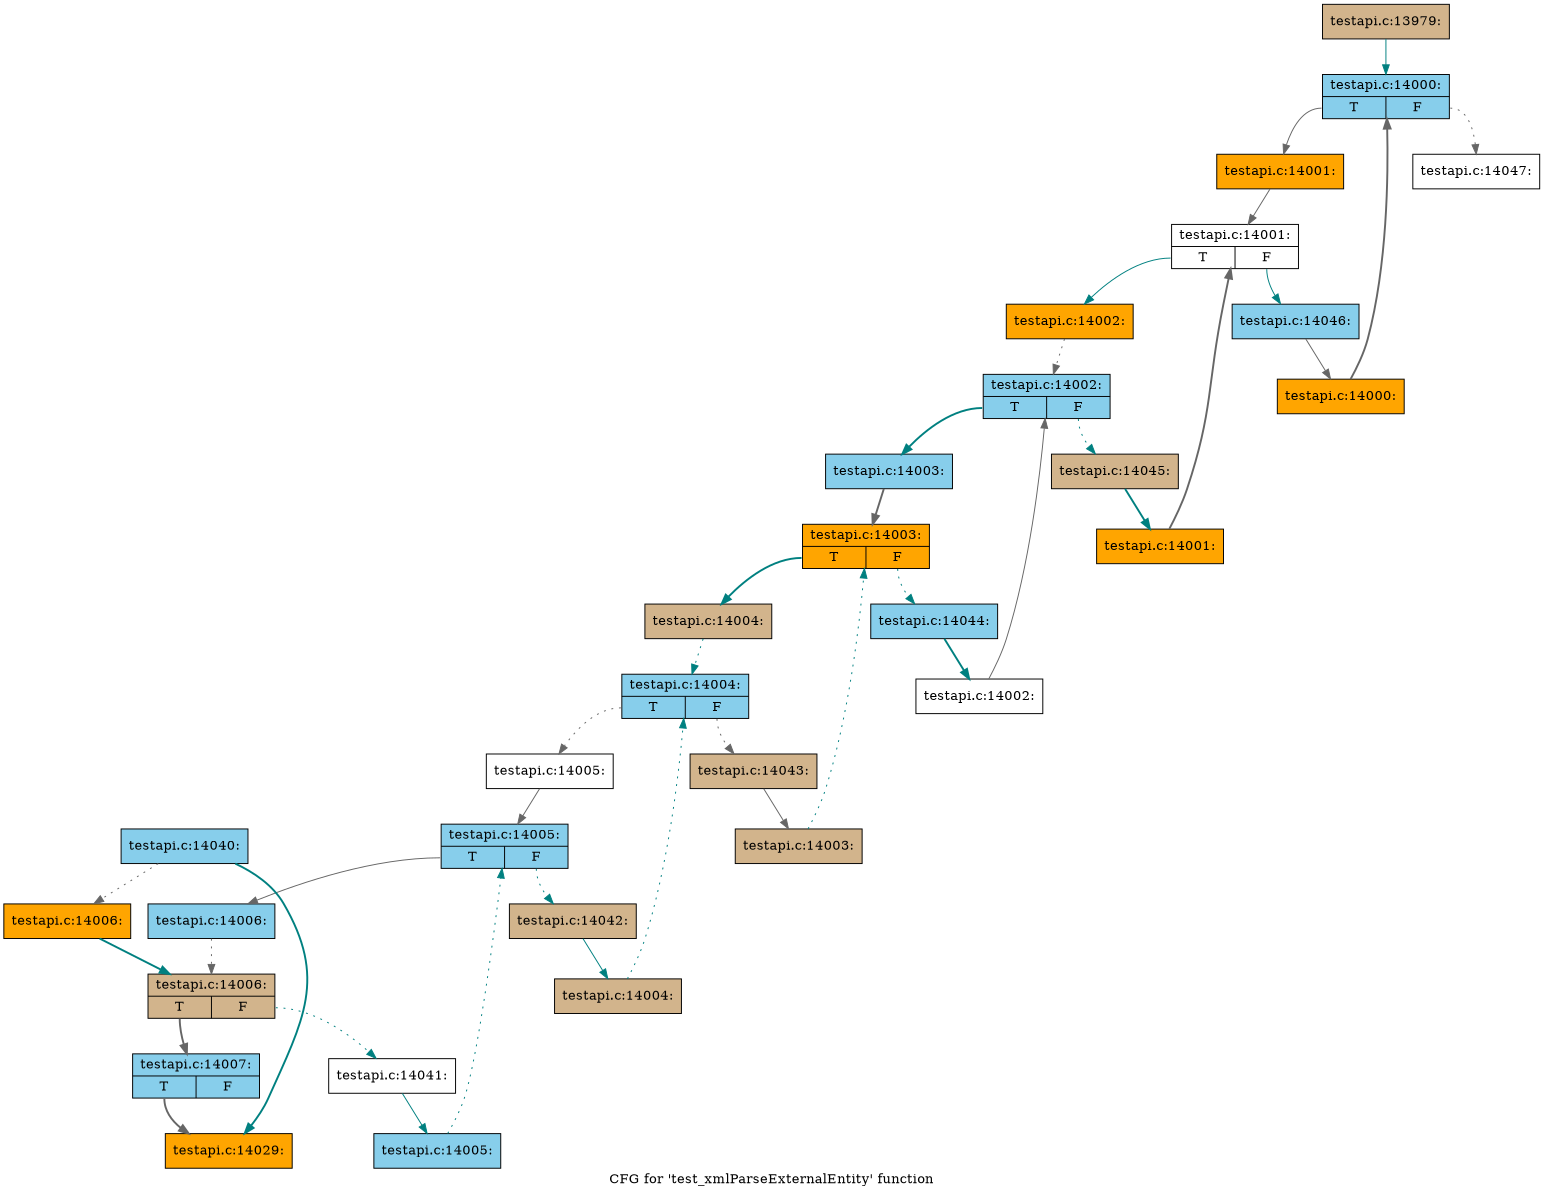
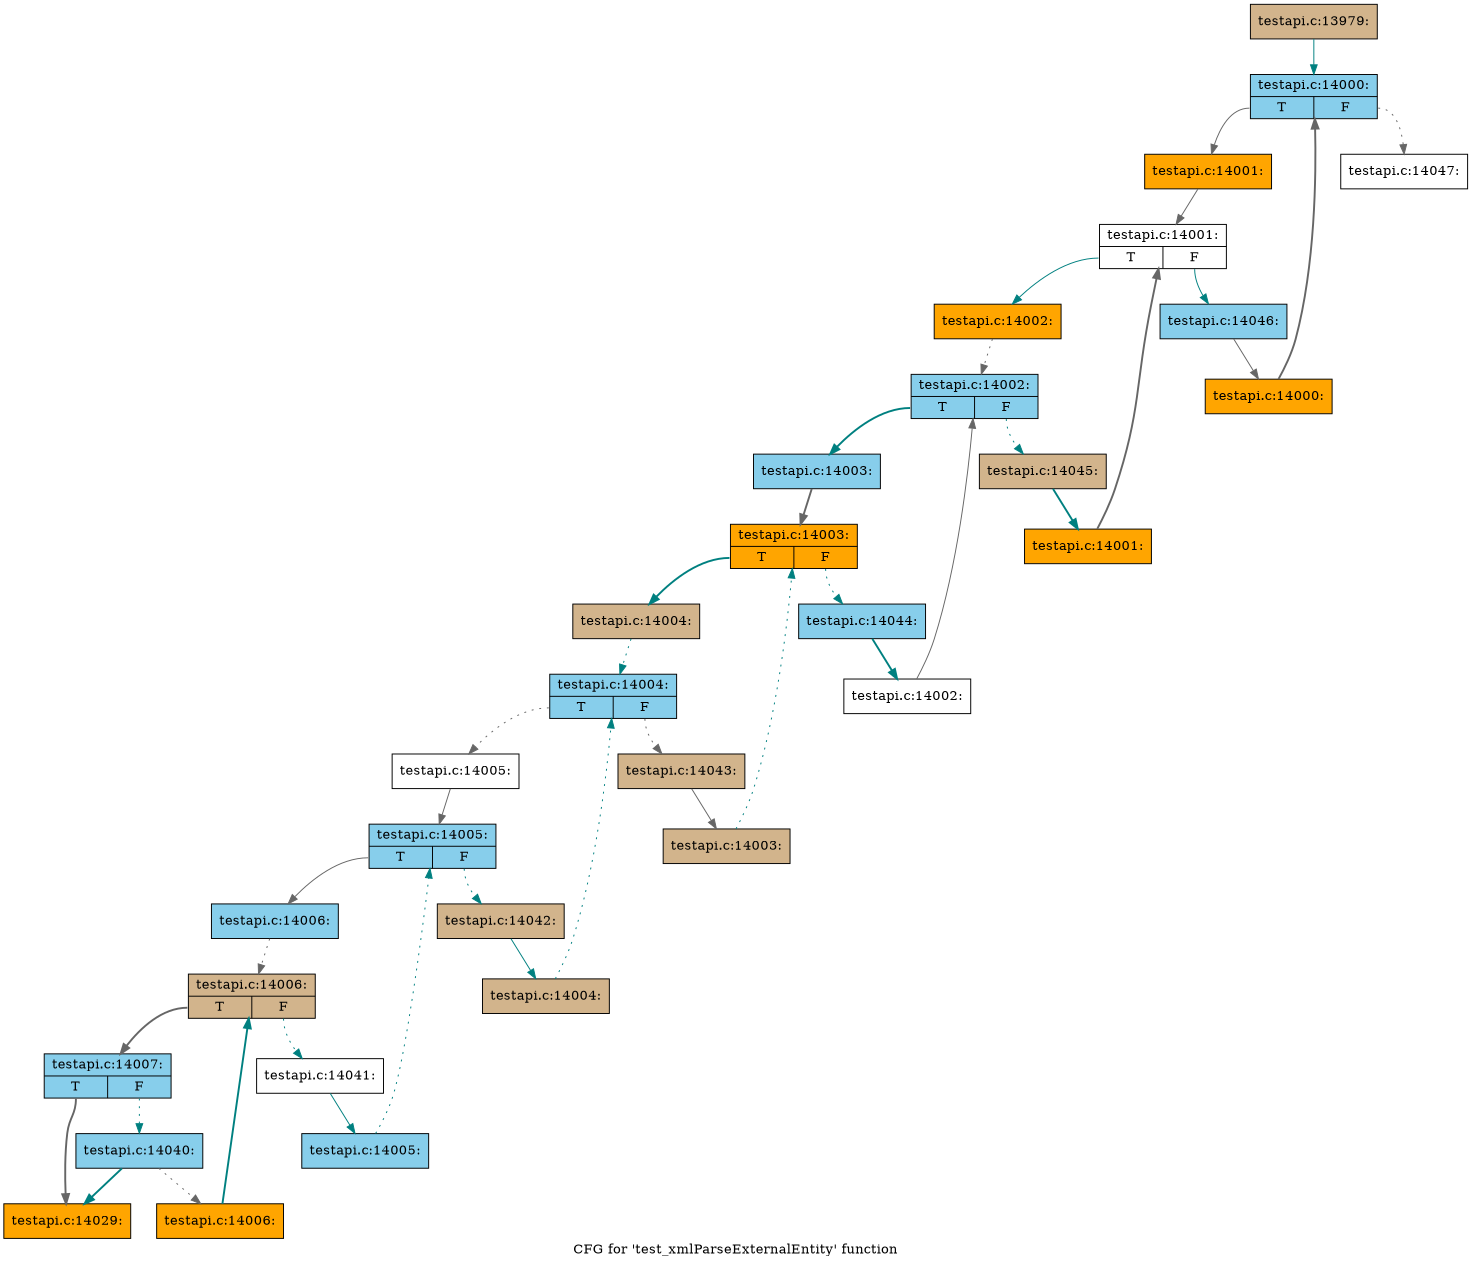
none -> (139, 1111)
